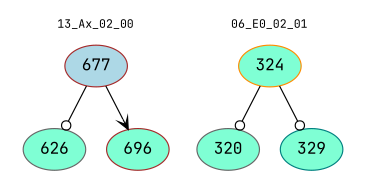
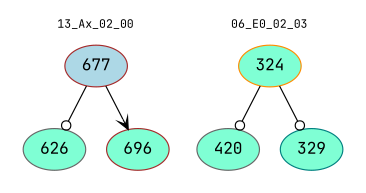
(270, 25) -> (270, 25)
(228, 149) -> (228, 149)
